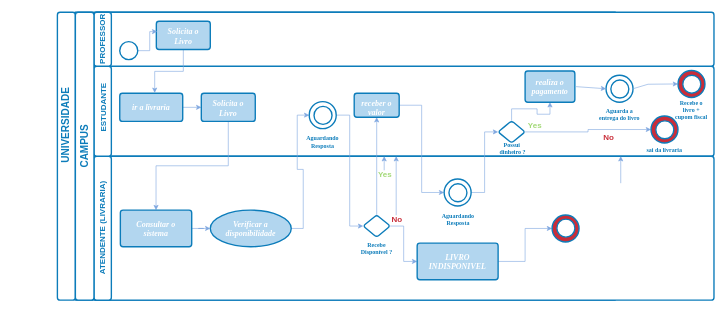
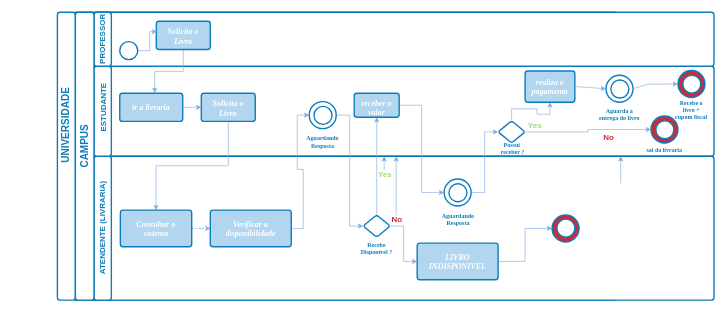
(513, 149) -> (513, 149)
(204, 229) -> (204, 229)
(251, 229) -> (251, 229)
